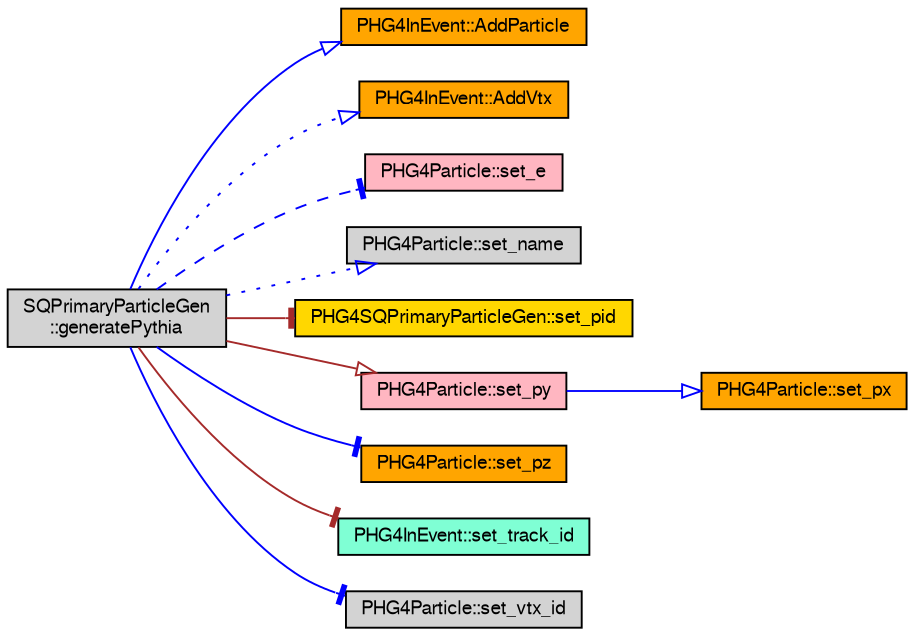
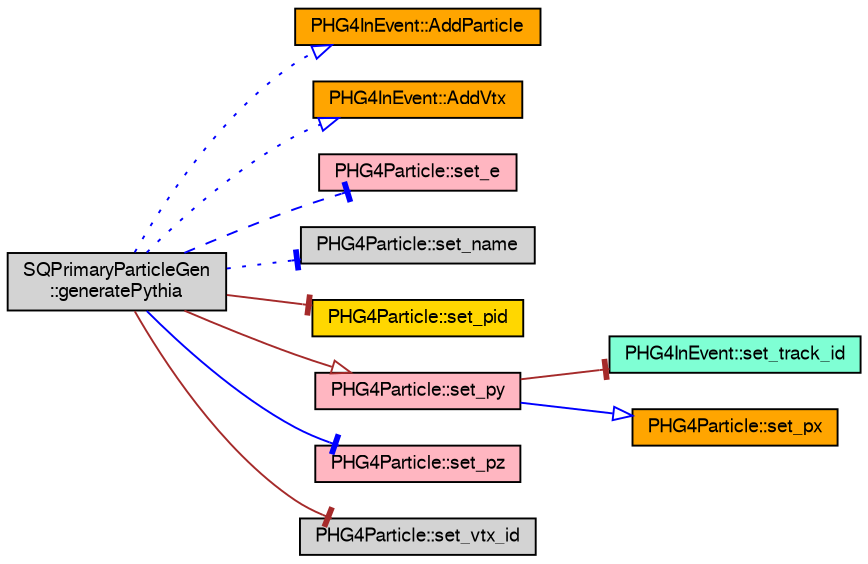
(207, 152) -> (212, 141)
(292, 281) -> (259, 265)
(464, 318) -> (418, 318)
(222, 445) -> (560, 375)
(464, 464) -> (418, 464)
(211, 490) -> (215, 426)
